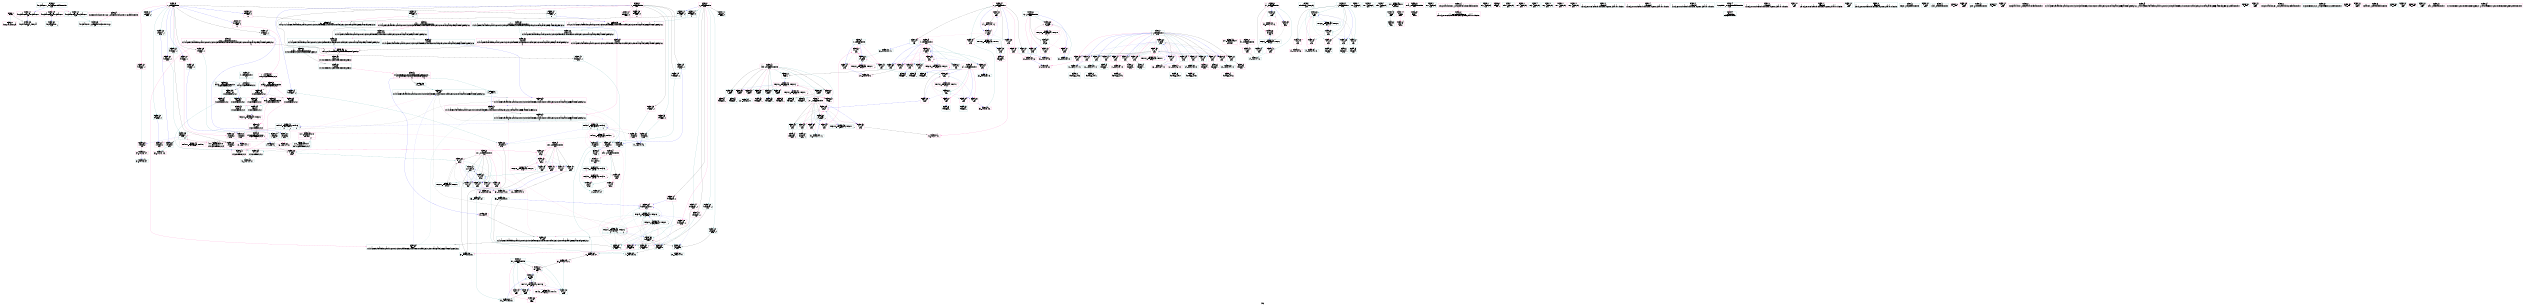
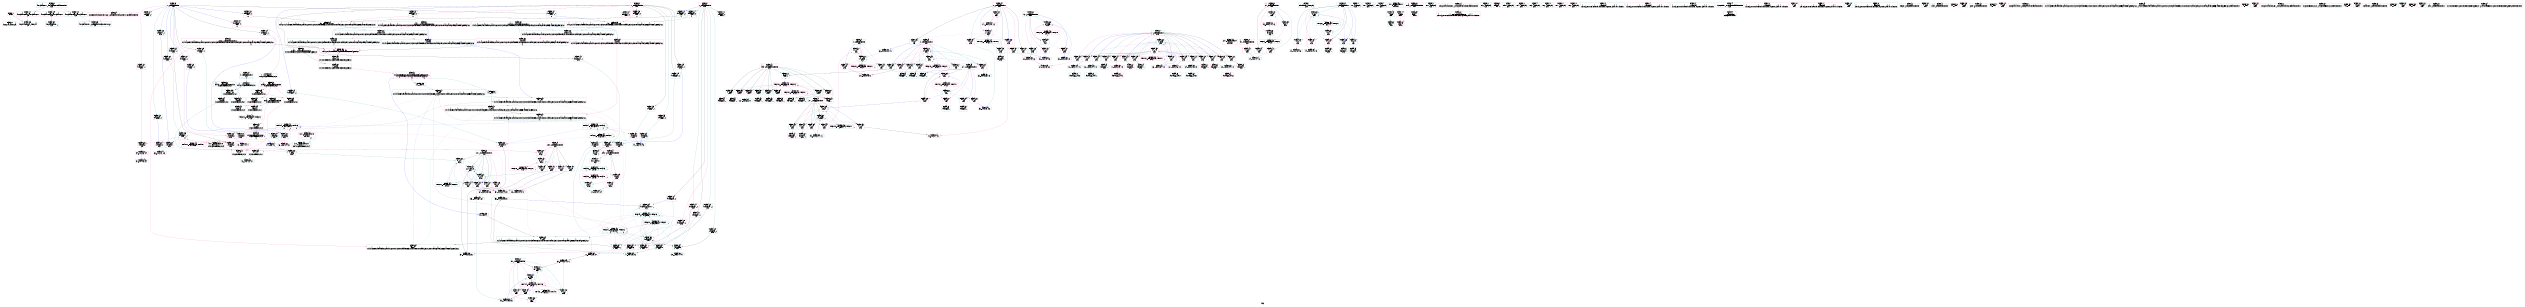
(1045, 43) -> (1045, 43)
